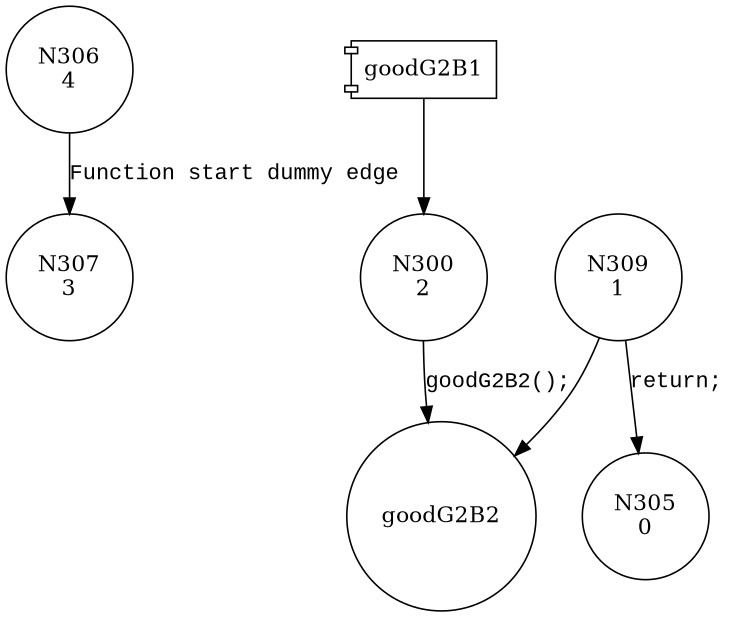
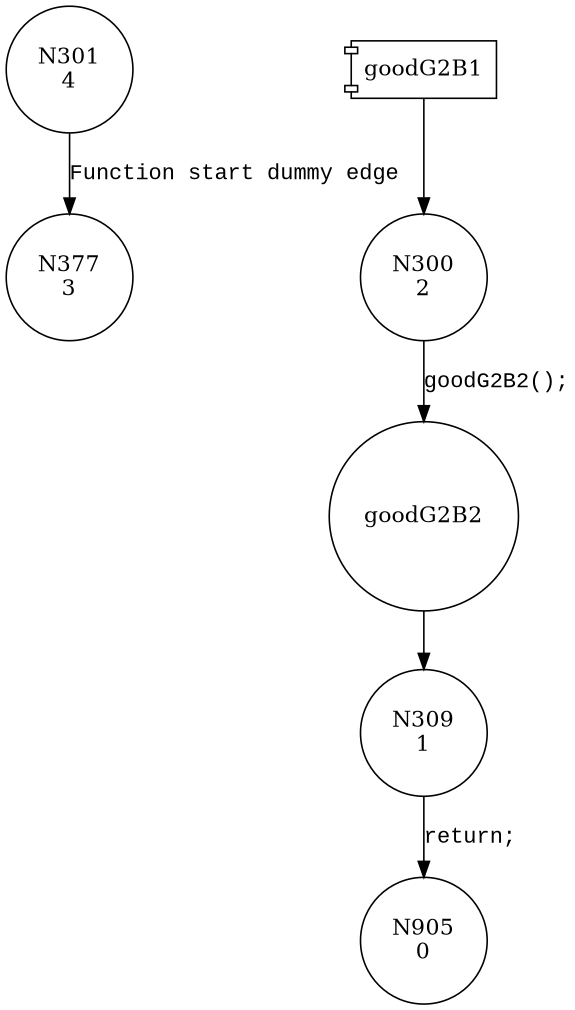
(70, 70) -> (70, 70)
(70, 277) -> (70, 277)
(569, 395) -> (424, 632)
(646, 516) -> (424, 941)
